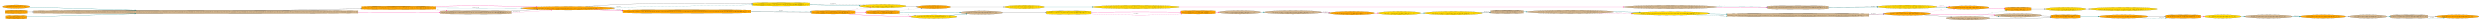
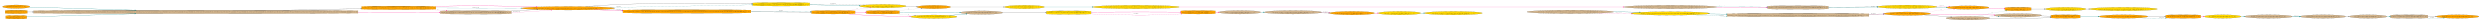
(1507, 12) -> none
(2323, 17) -> (2323, 17)
